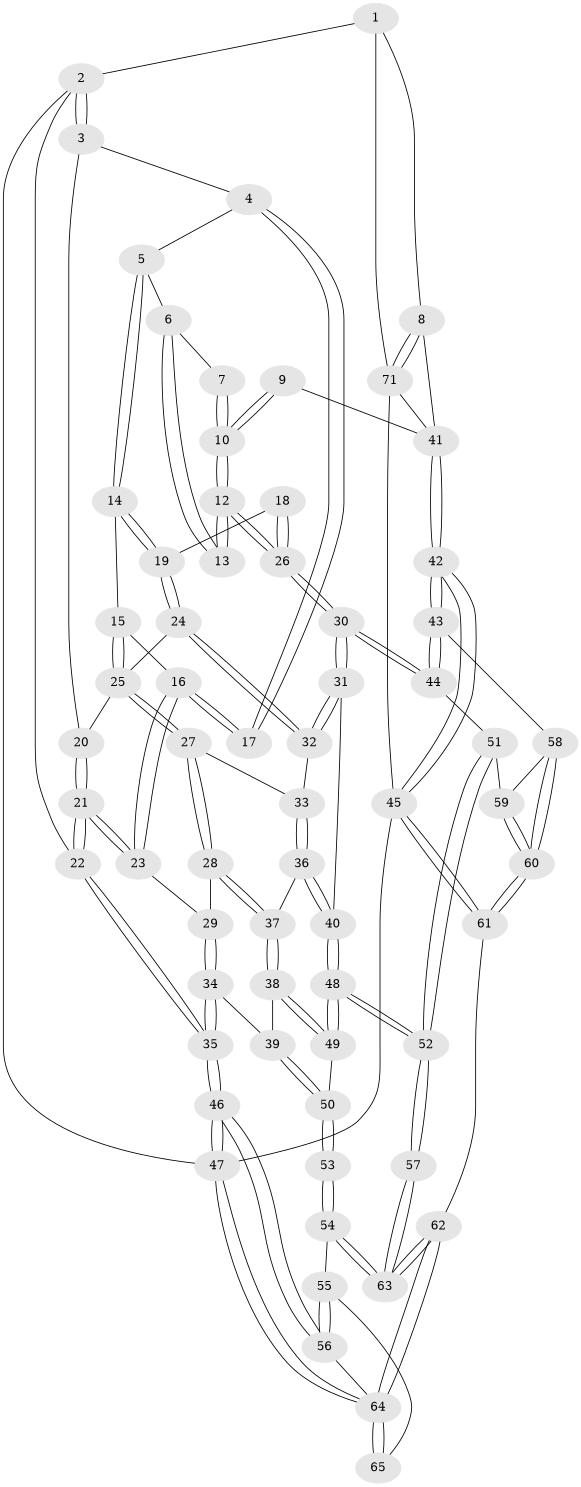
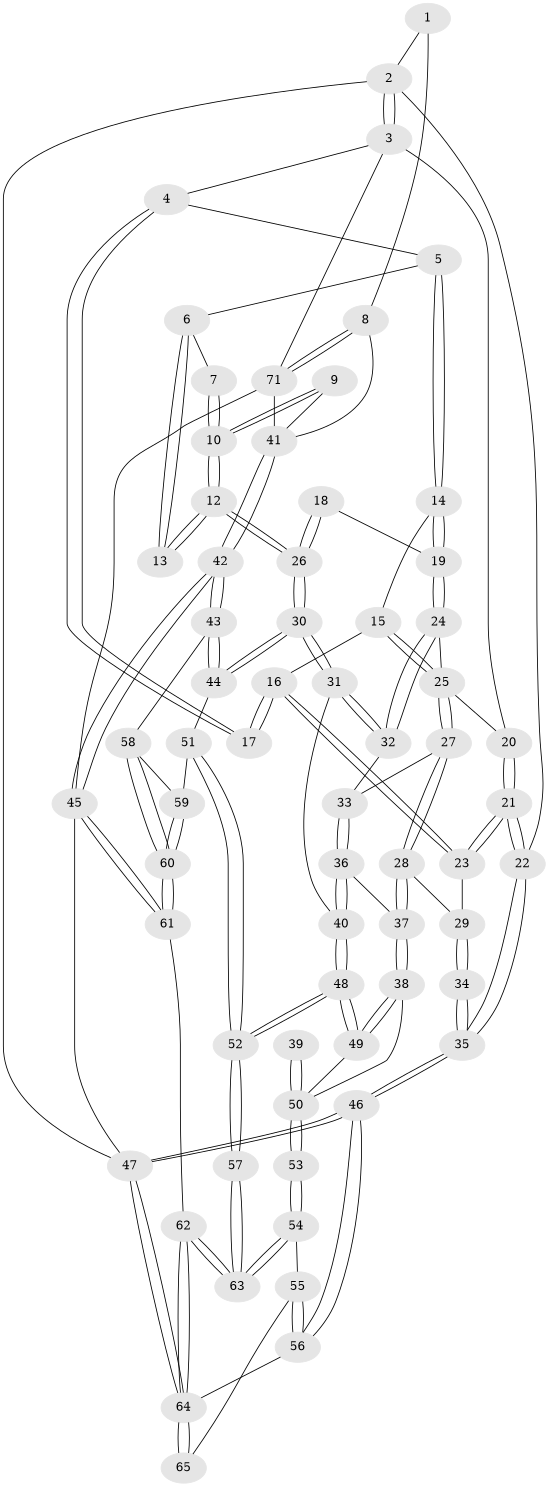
(376, 200) -> (332, 260)
(242, 1015) -> none
(273, 1015) -> (379, 1065)
